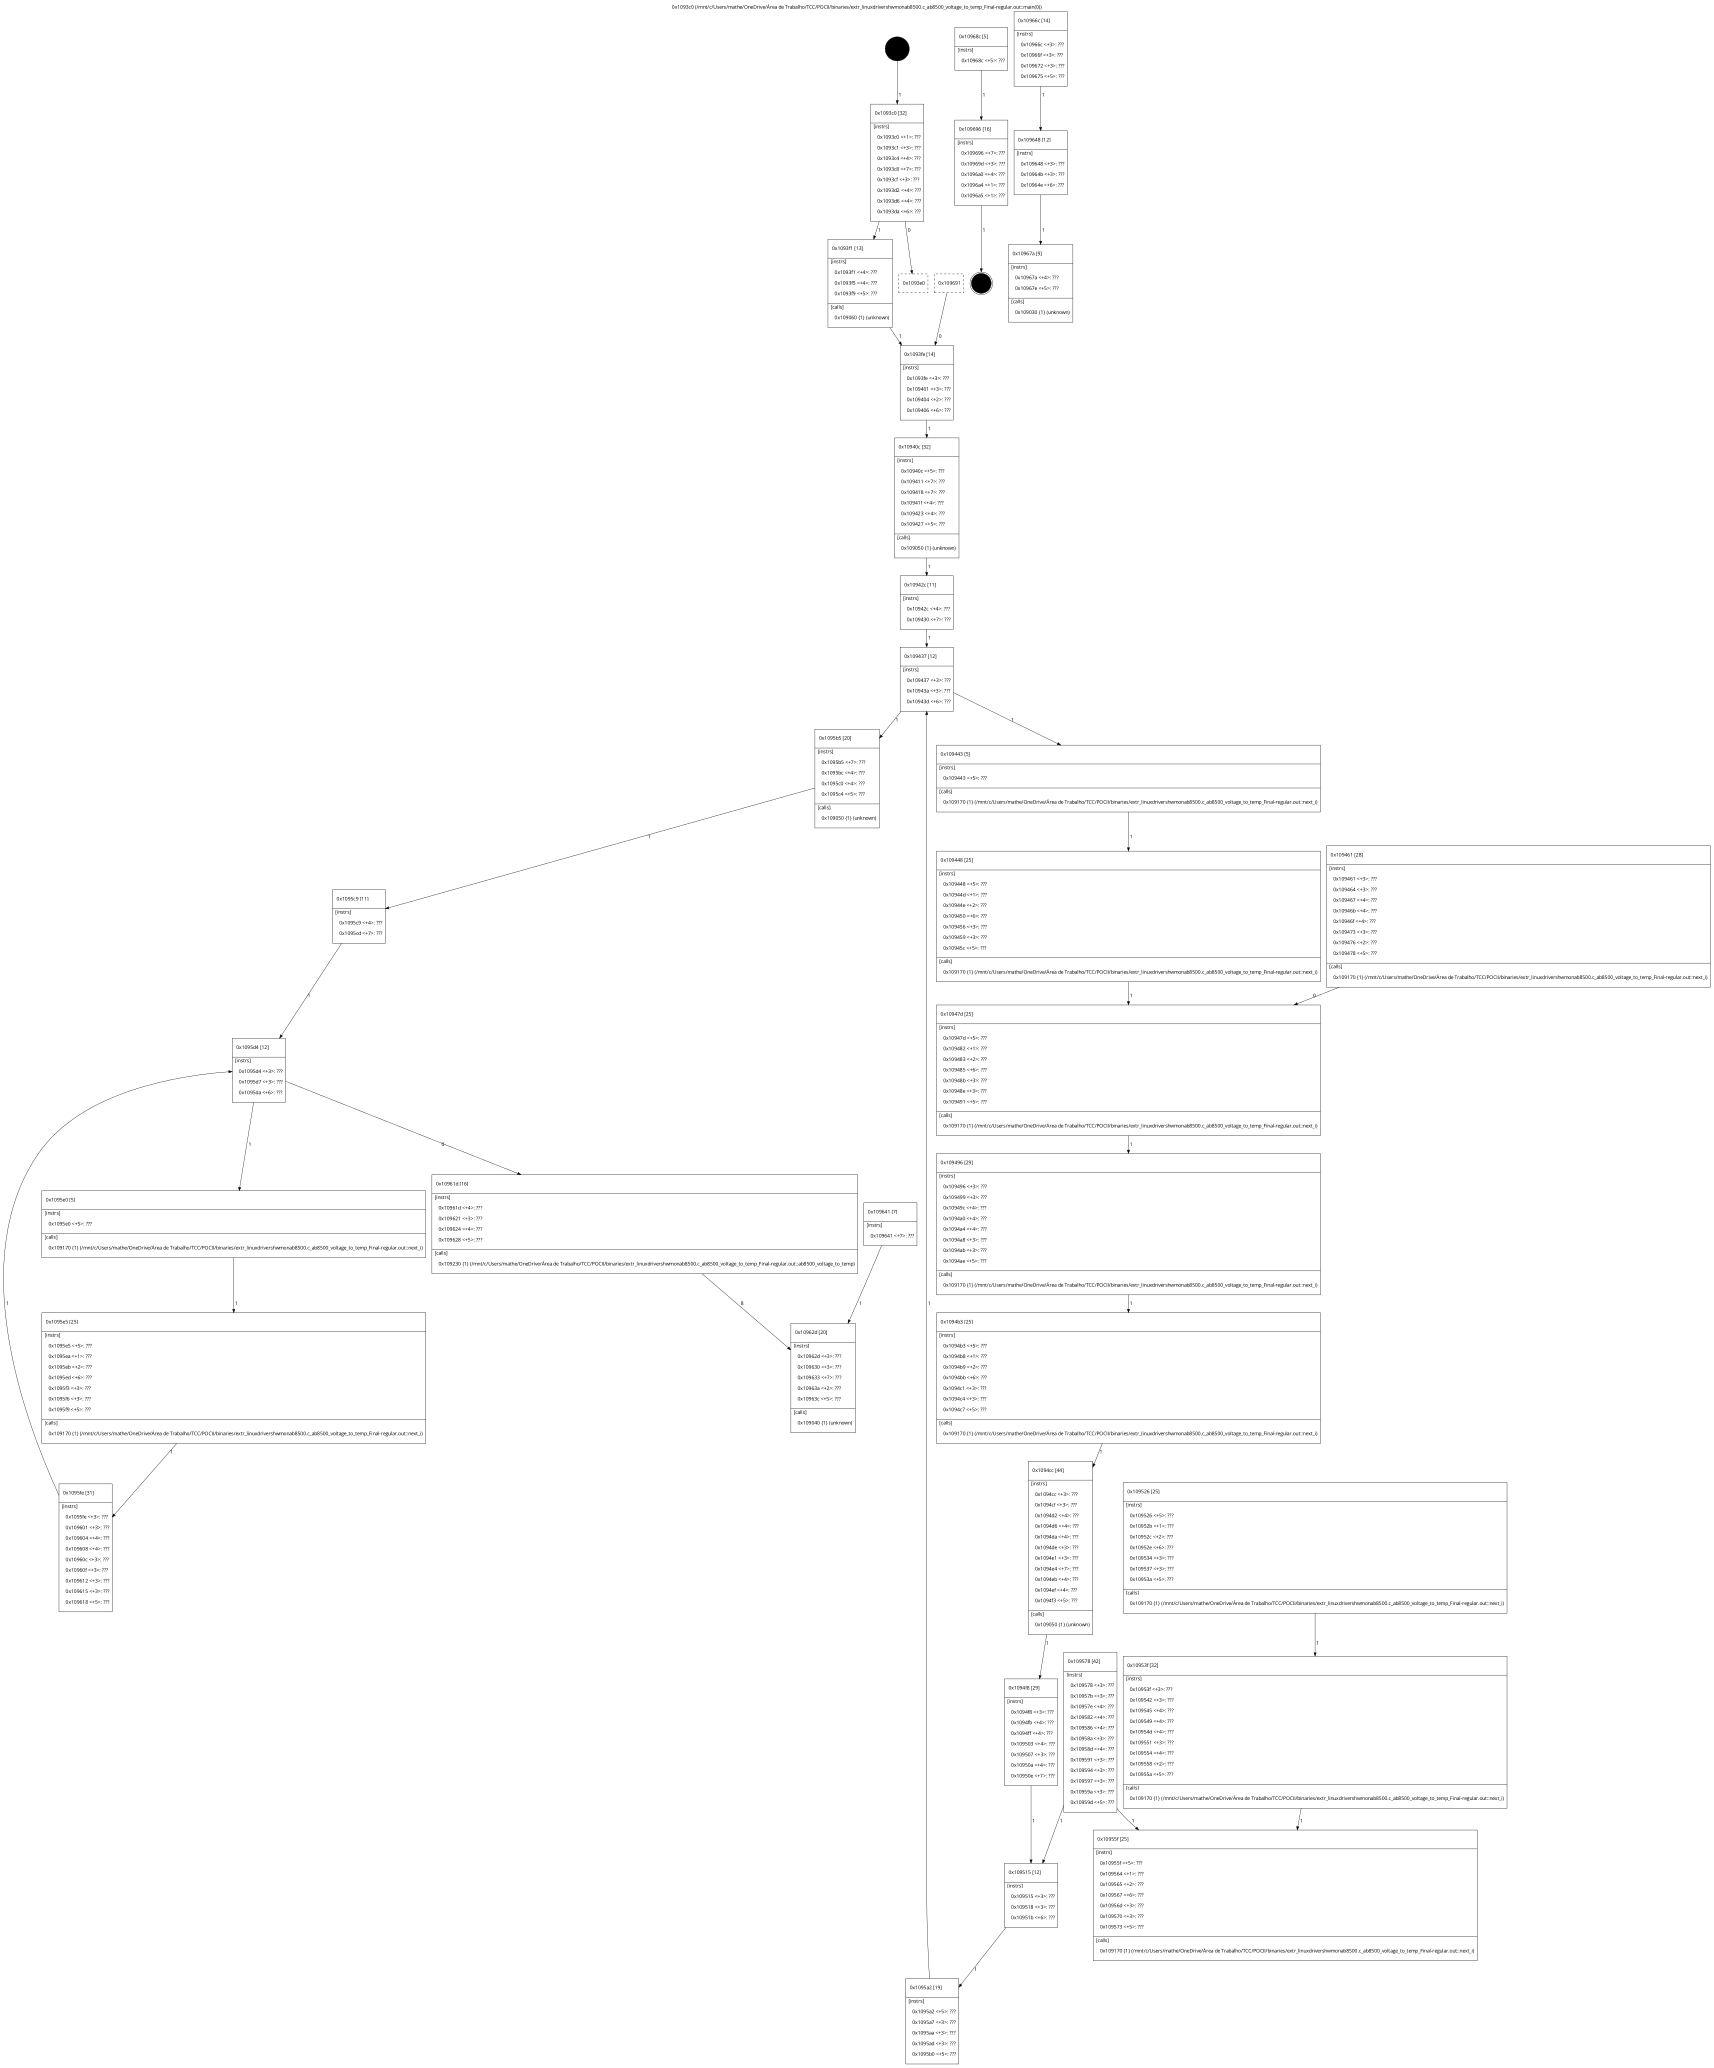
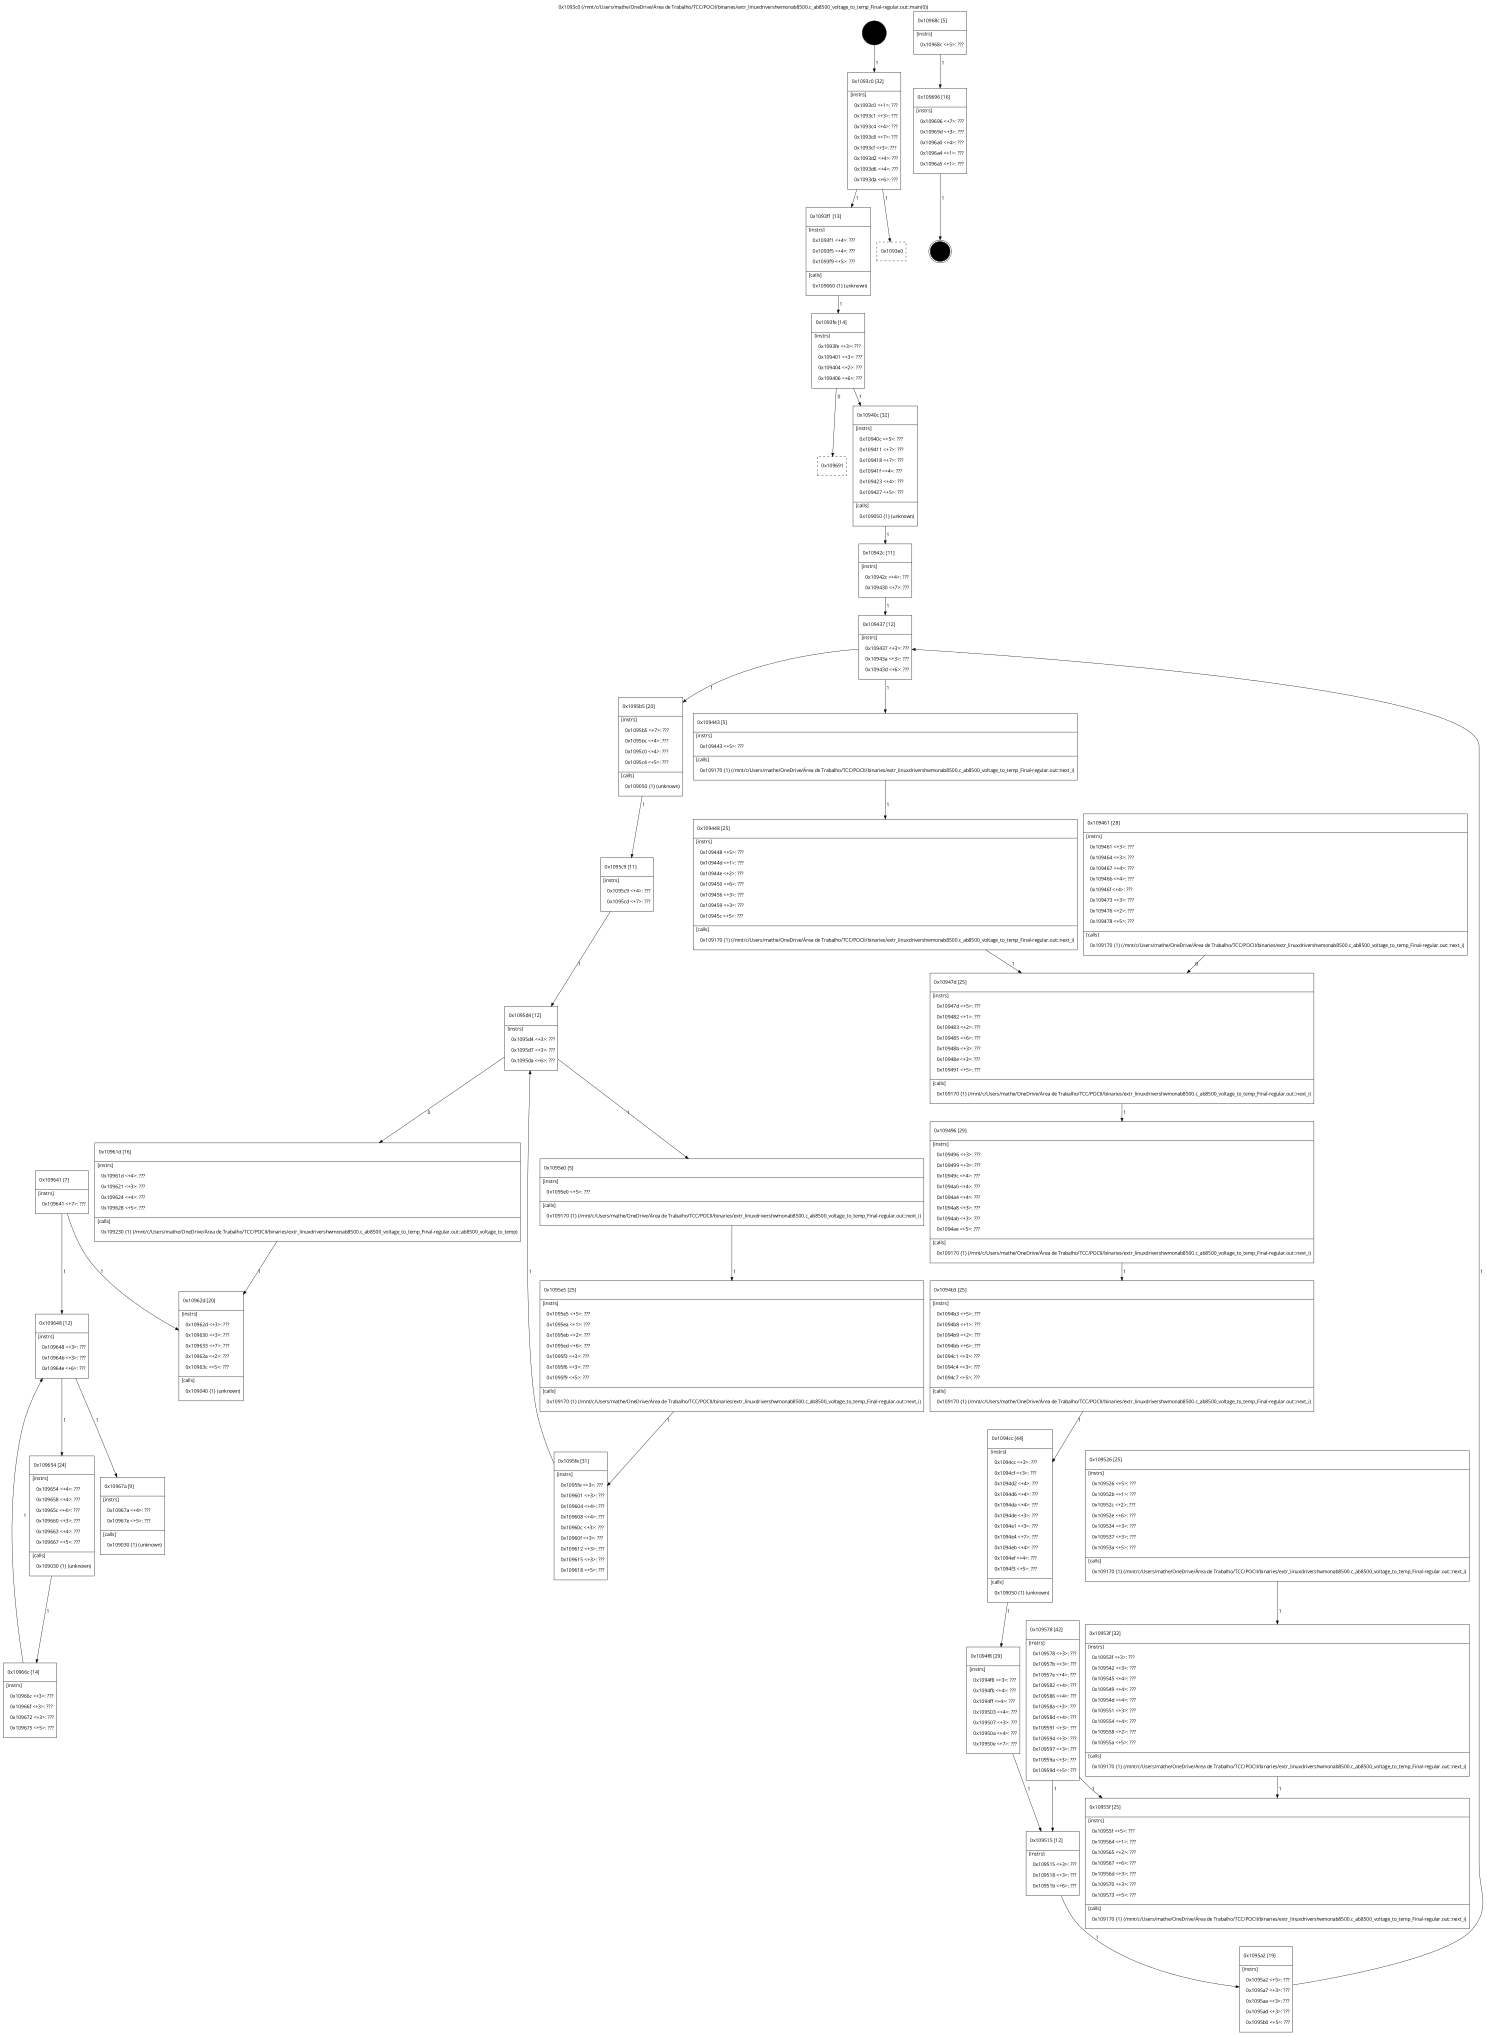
(909, 230) -> (886, 198)
(941, 317) -> (835, 421)
none -> (62, 1262)
(742, 1304) -> (259, 1272)
none -> (62, 1516)
